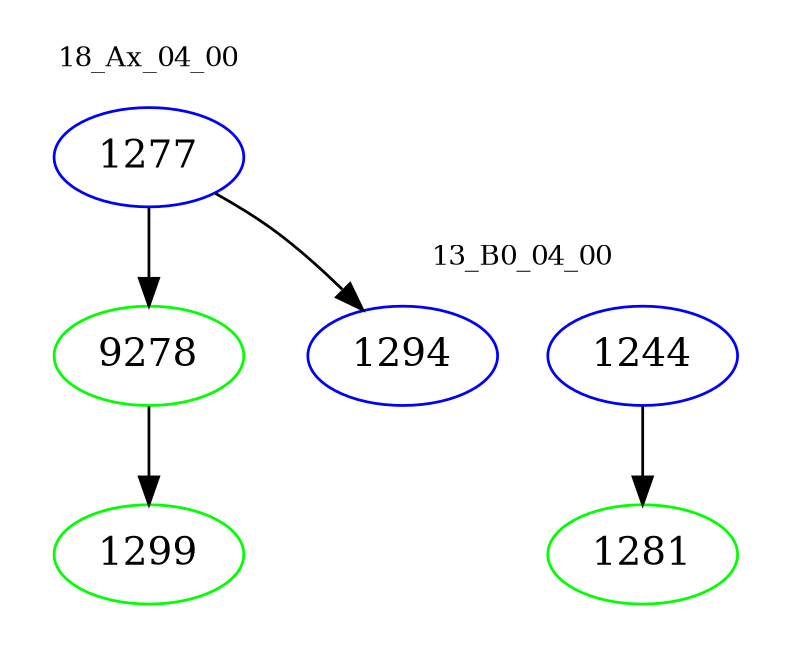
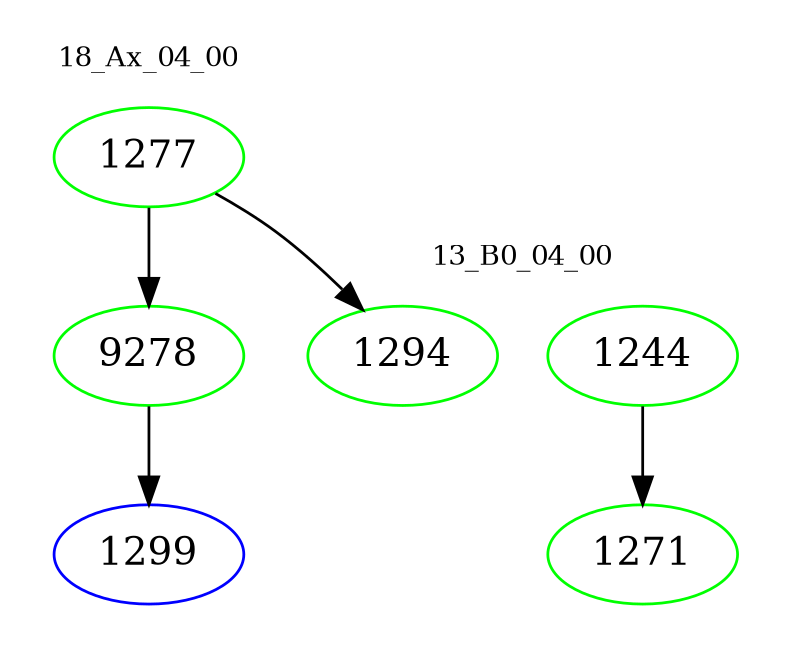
(149, 157) -> (149, 157)
(403, 356) -> (403, 356)
(643, 356) -> (643, 356)
(149, 554) -> (149, 554)
(643, 554) -> (643, 554)
